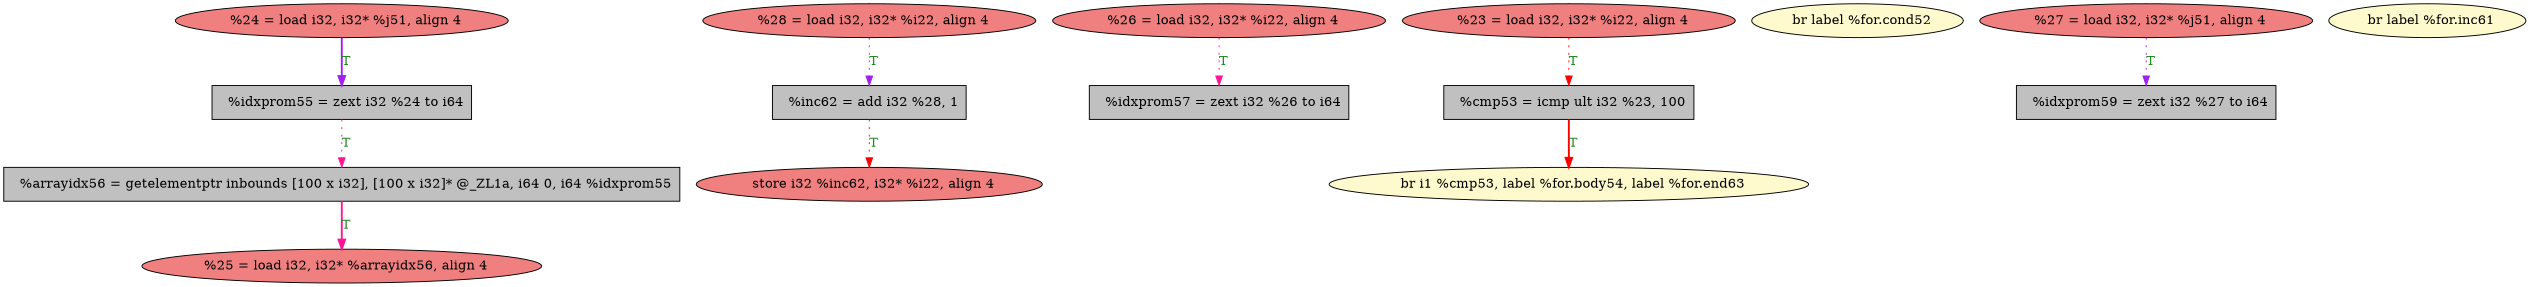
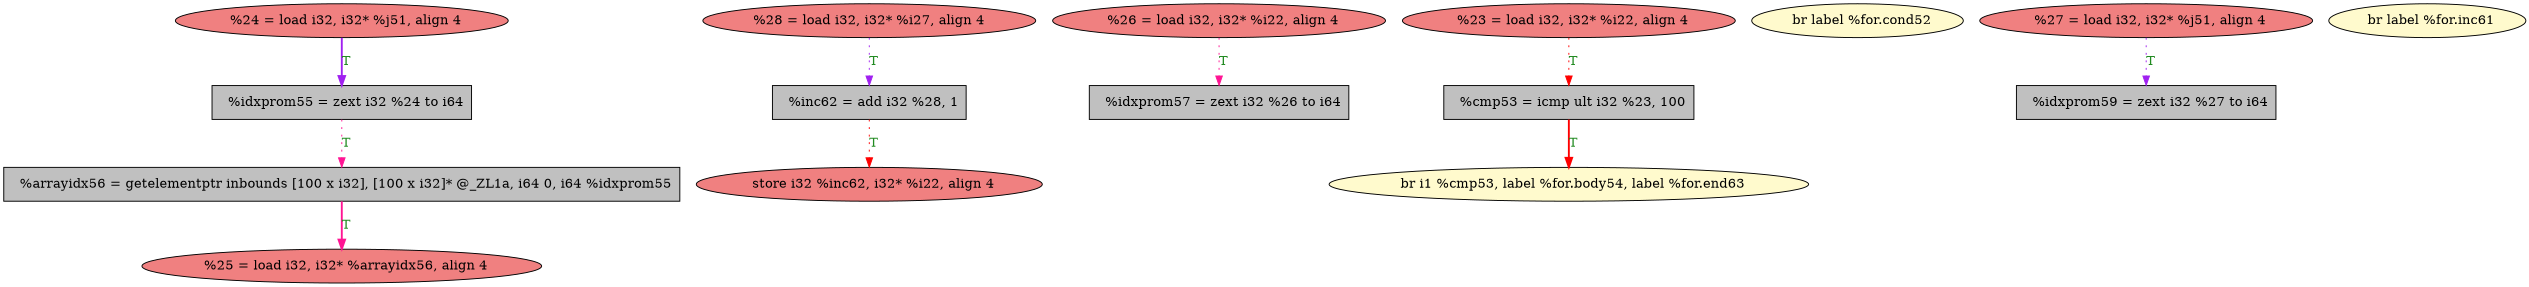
(869, 21) -> (869, 21)
